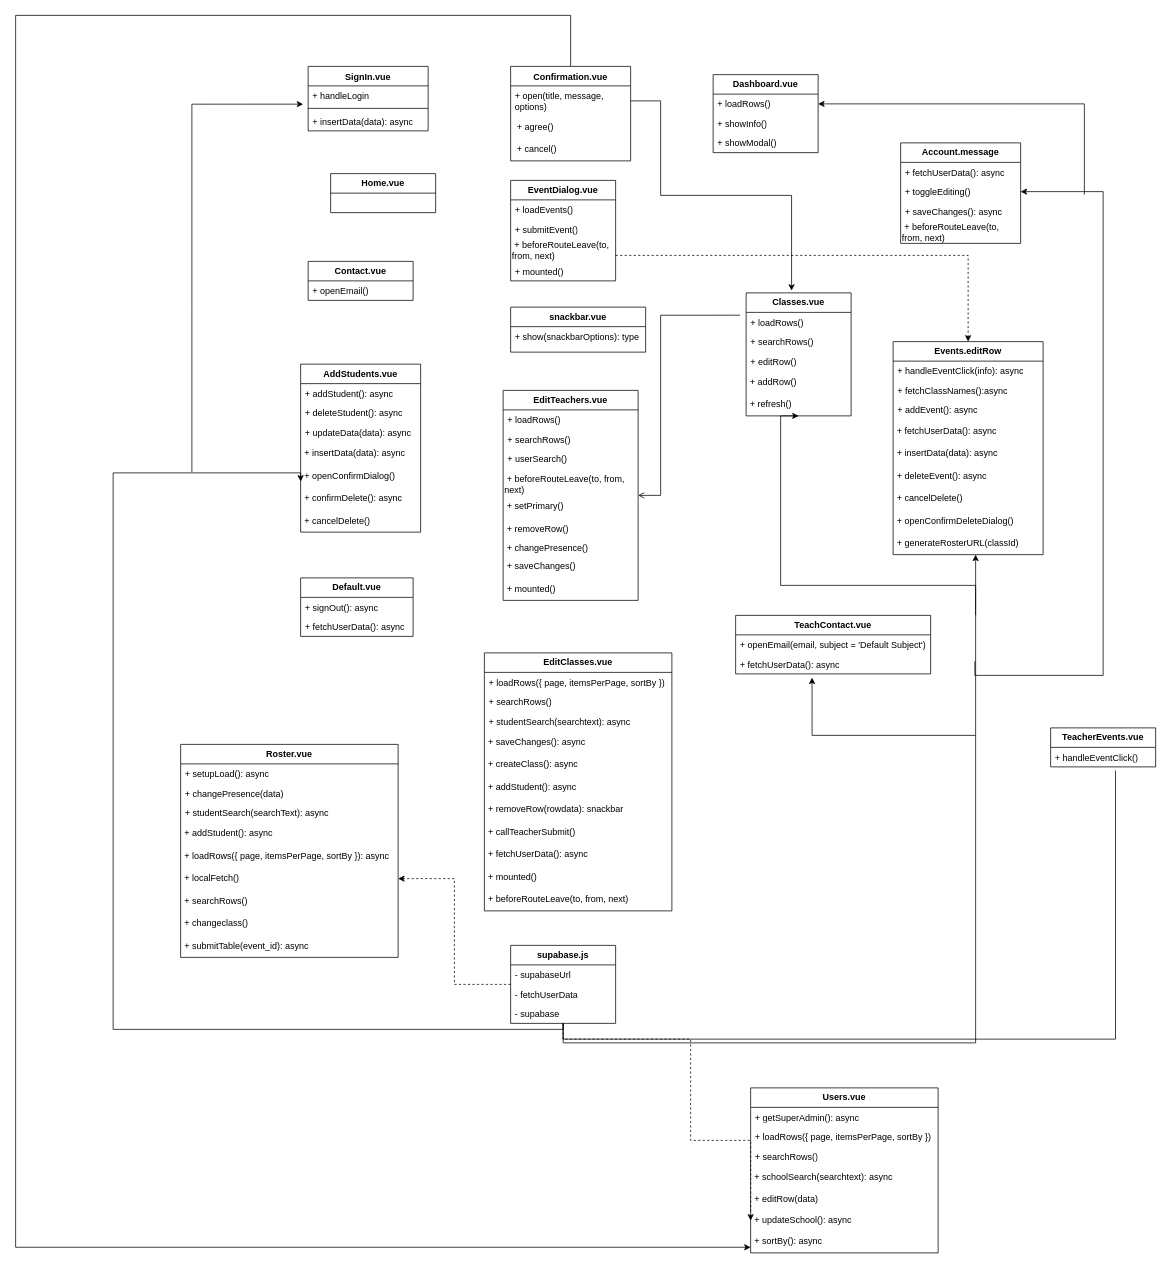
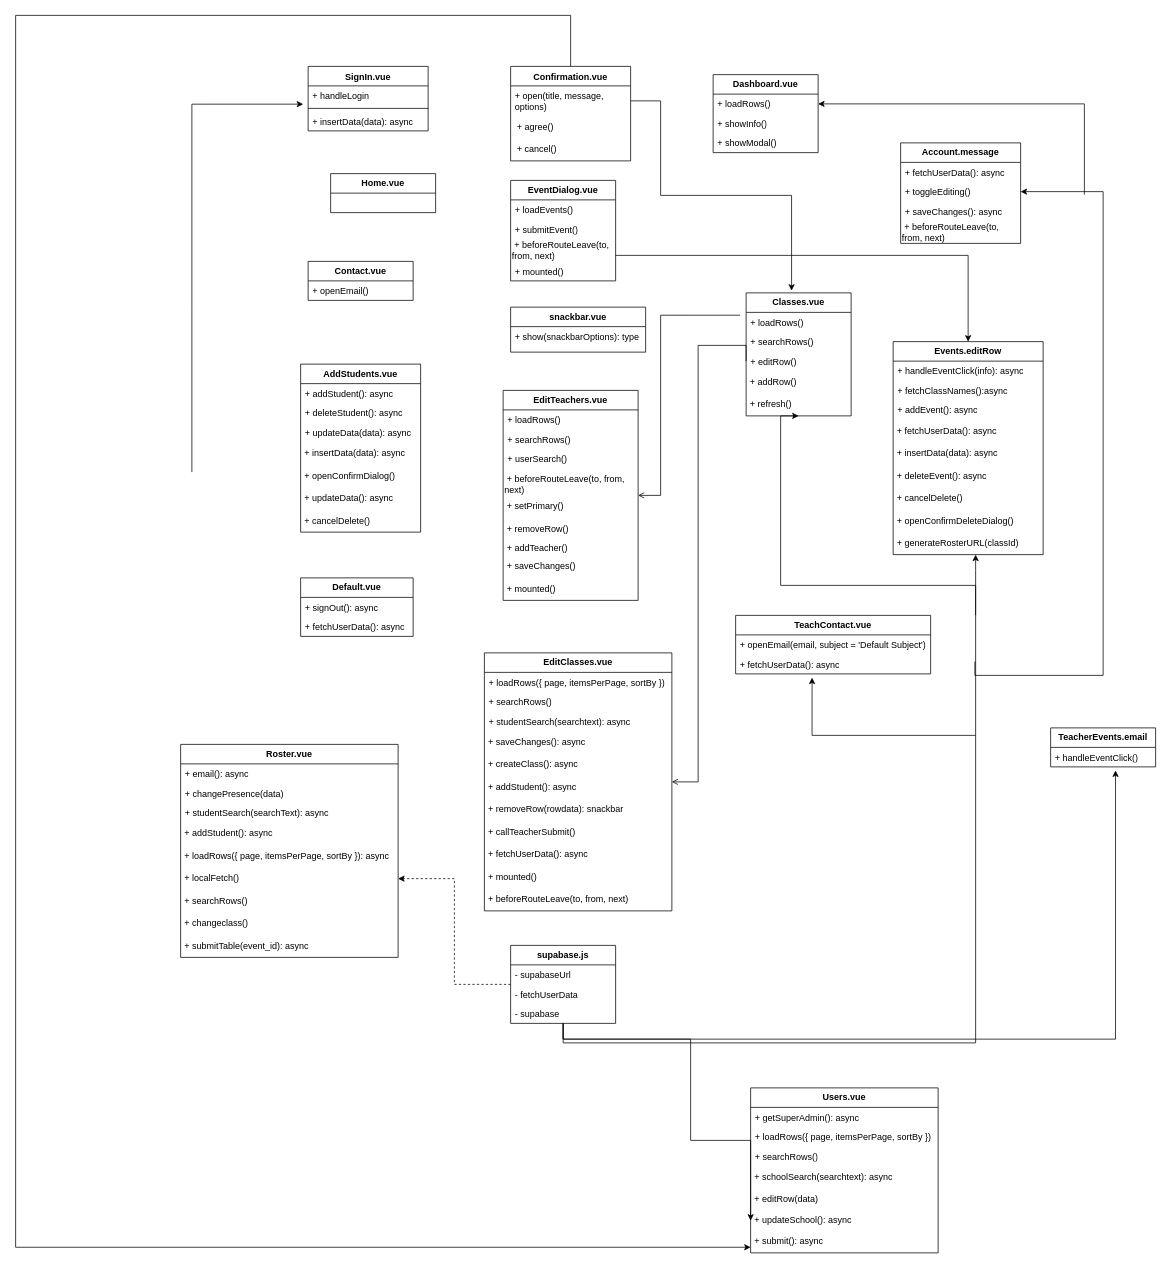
(832, 255) -> (832, 255)
(357, 498) -> (351, 498)
(549, 548) -> (538, 548)
none -> (698, 551)
(1103, 738) -> (1103, 738)
(232, 775) -> (219, 775)
(1115, 775) -> (1115, 777)
(335, 1029) -> none
(690, 1121) -> (690, 1121)
(791, 1242) -> (790, 1242)
